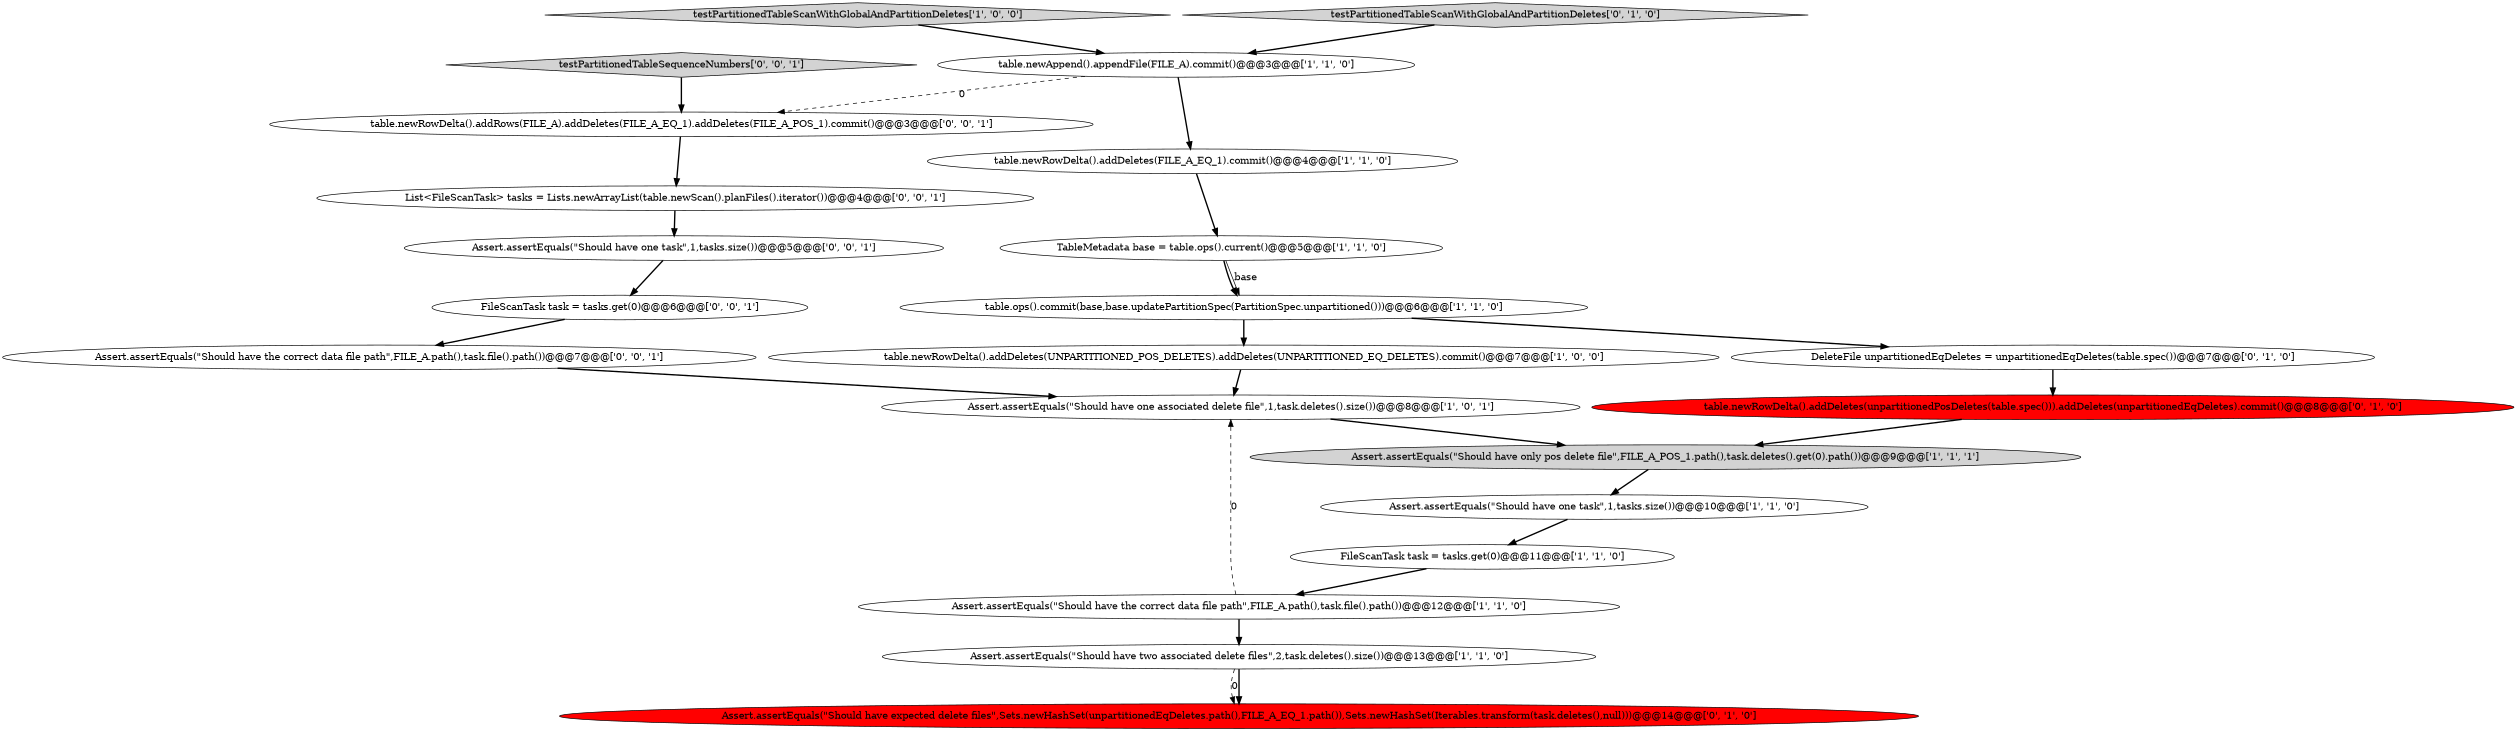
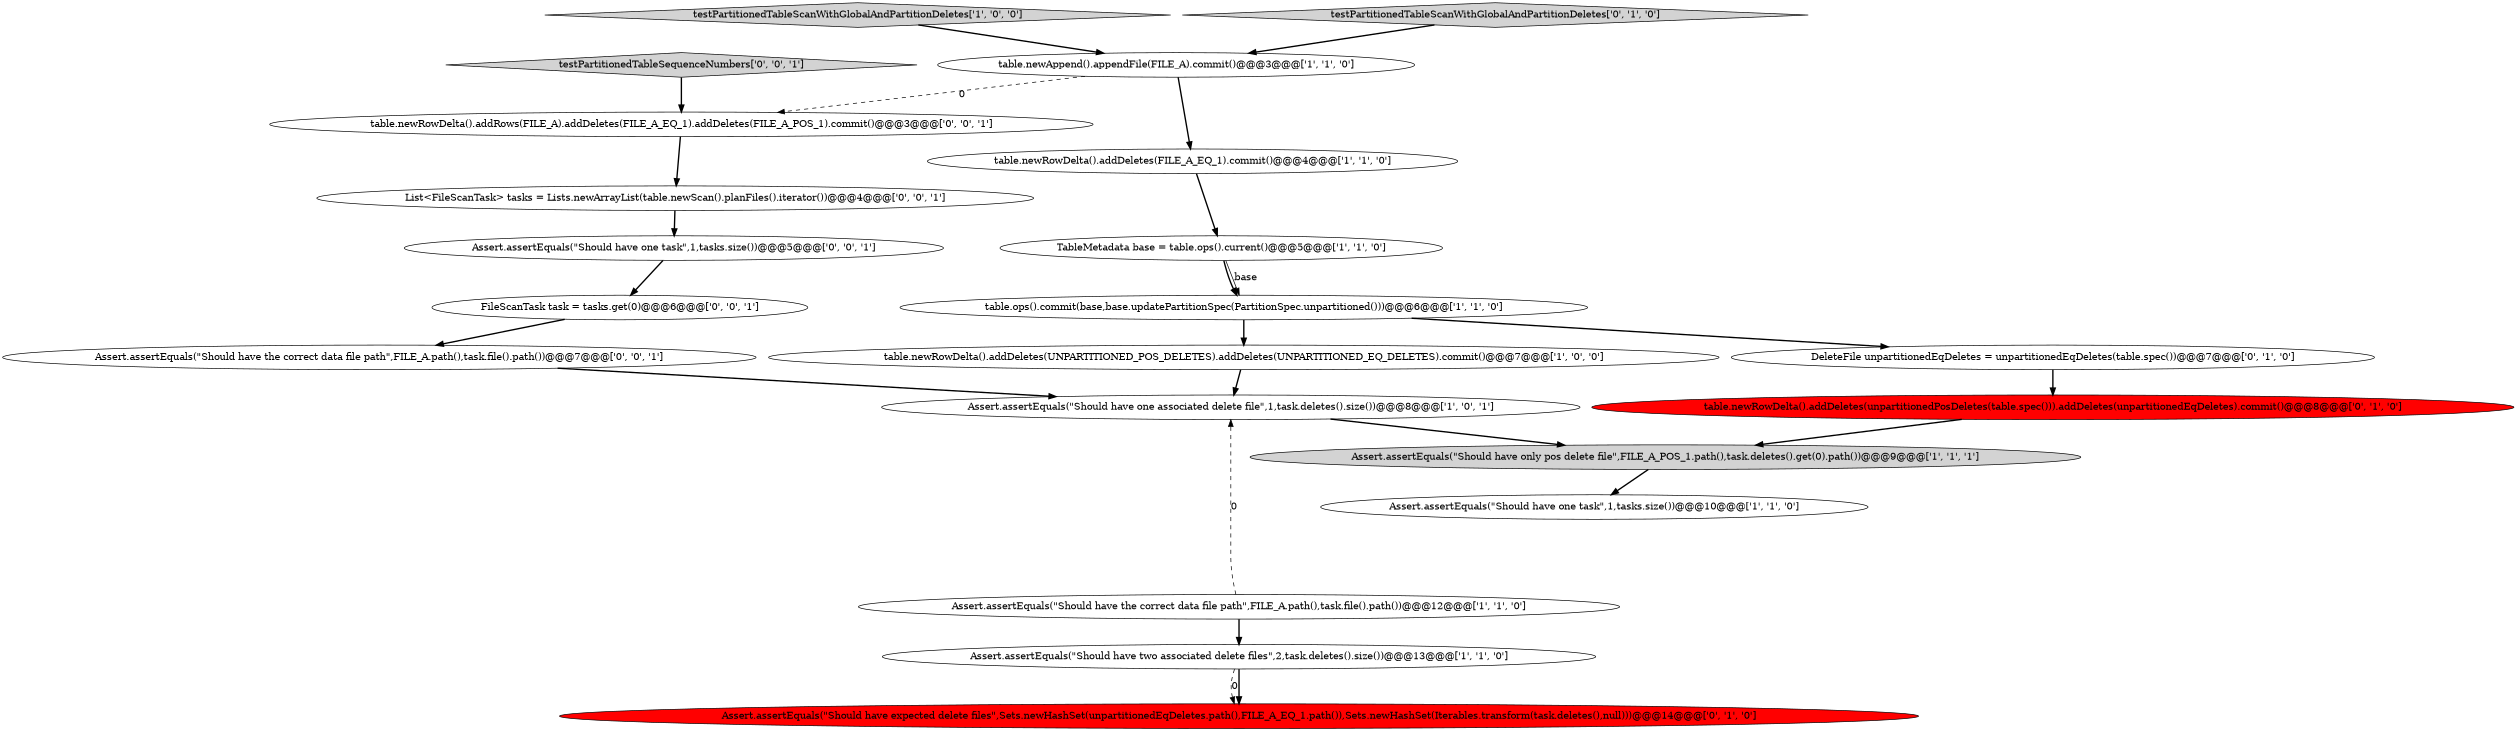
(1482, 557) -> none
